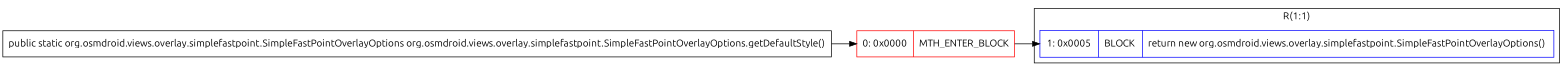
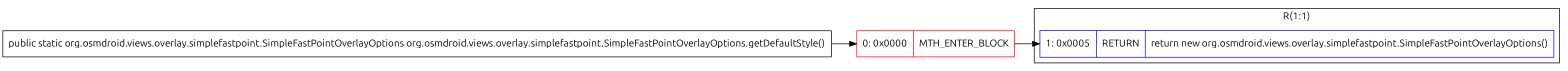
(1119, 43) -> (1121, 43)
